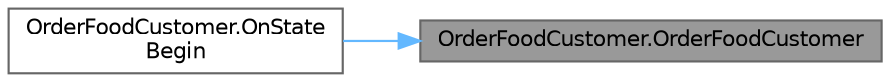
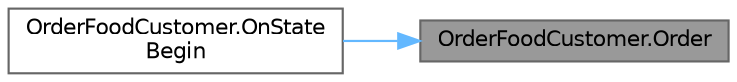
(651, 41) -> (574, 41)
